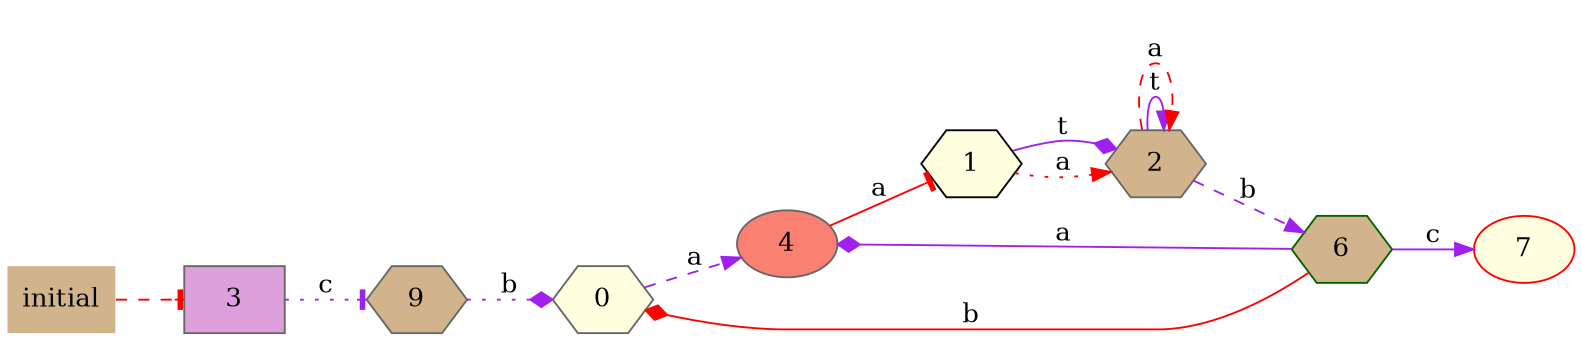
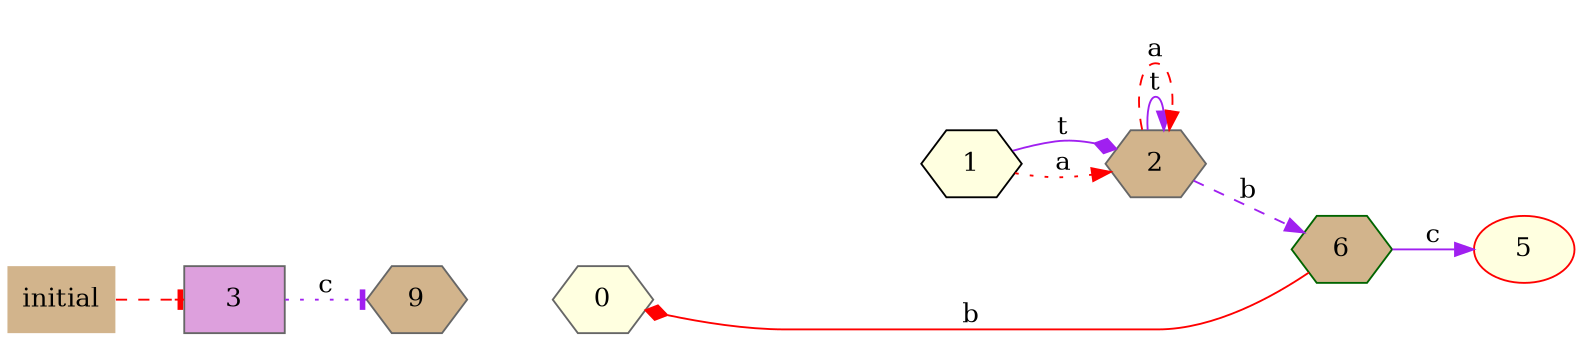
(787, 244) -> none
(1524, 249) -> (1524, 249)
(498, 300) -> none
